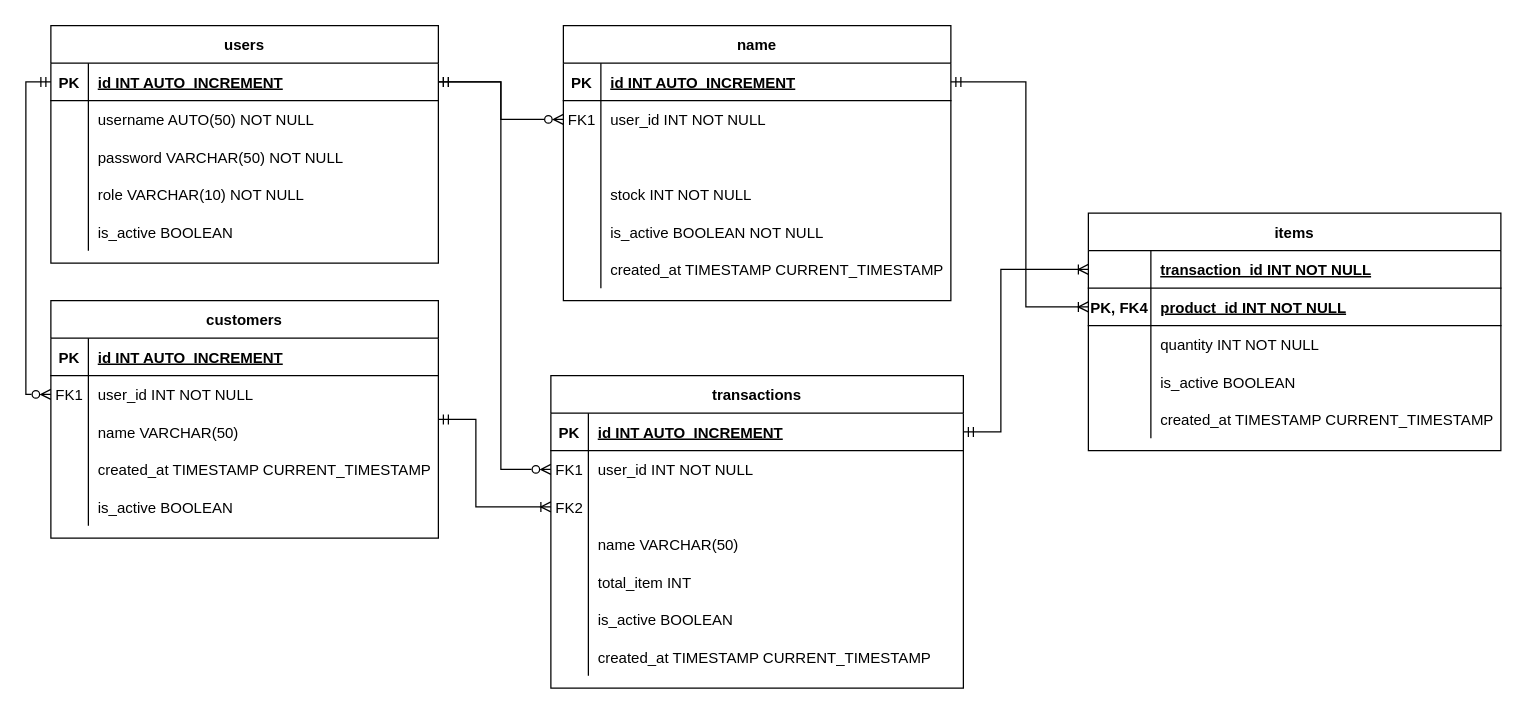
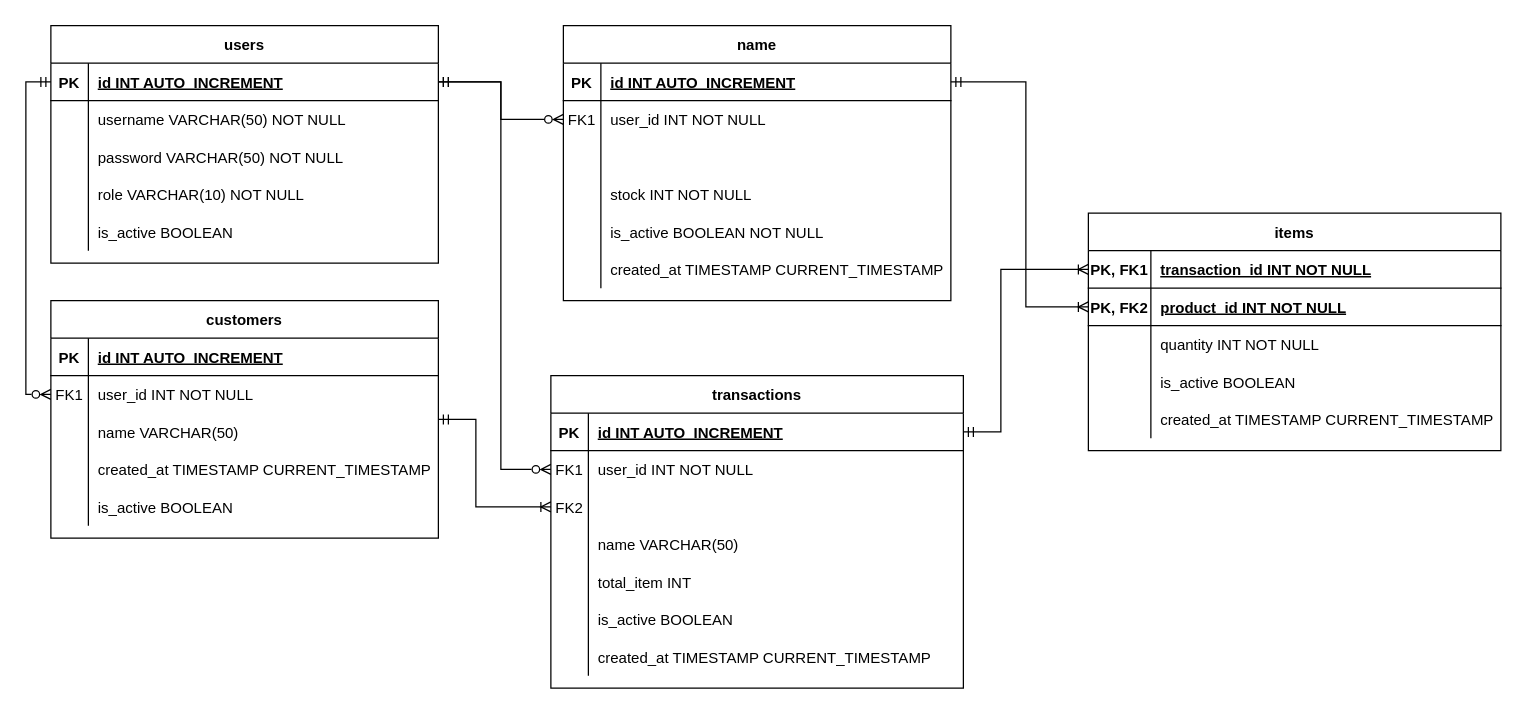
(201, 120) -> (213, 120)
none -> (1119, 269)
(1119, 308) -> (1119, 308)
